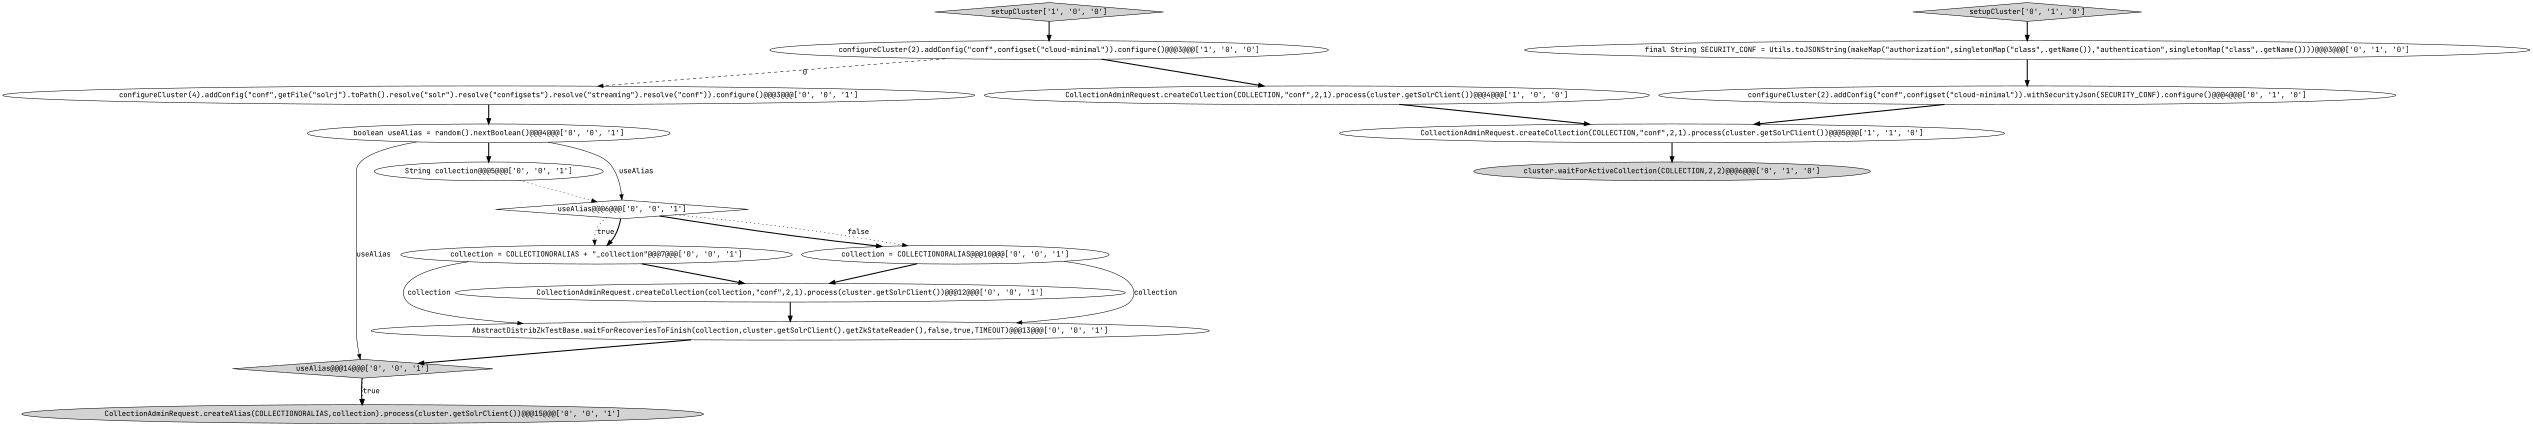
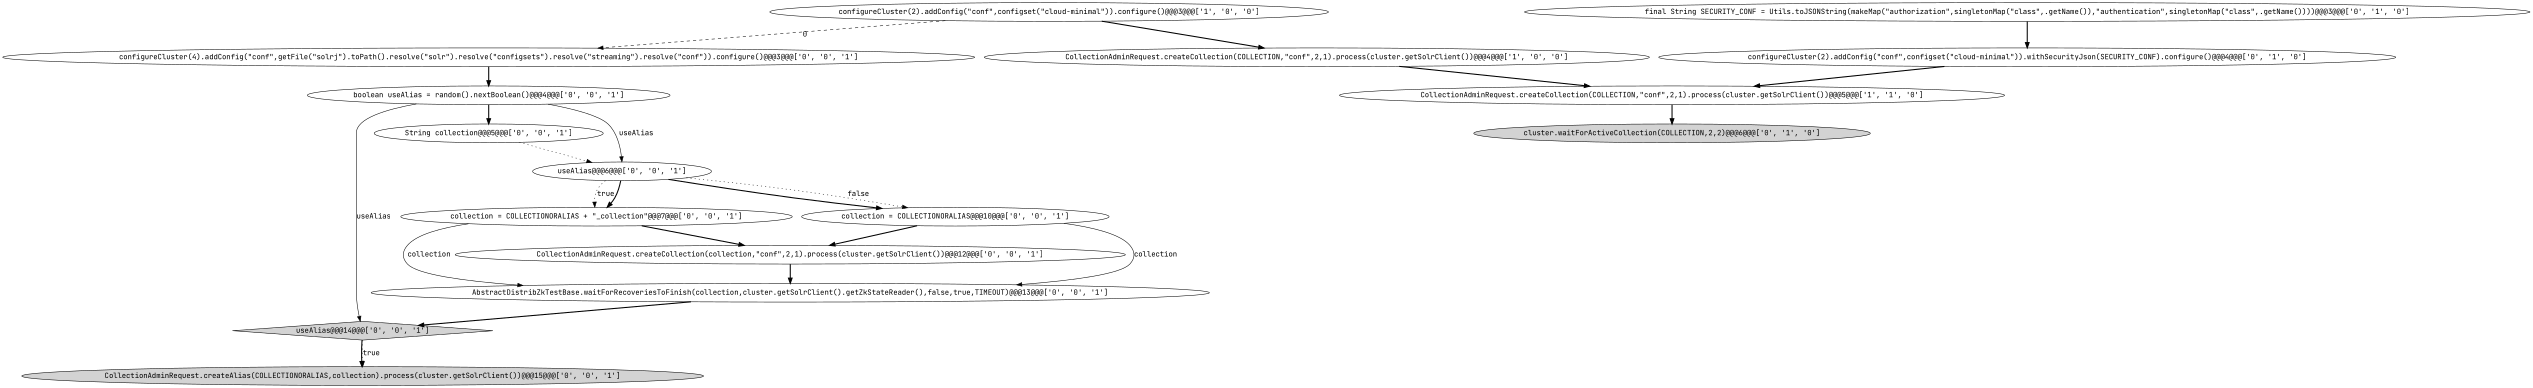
(1049, 12) -> none
(2027, 12) -> none
(622, 209) -> (622, 171)
